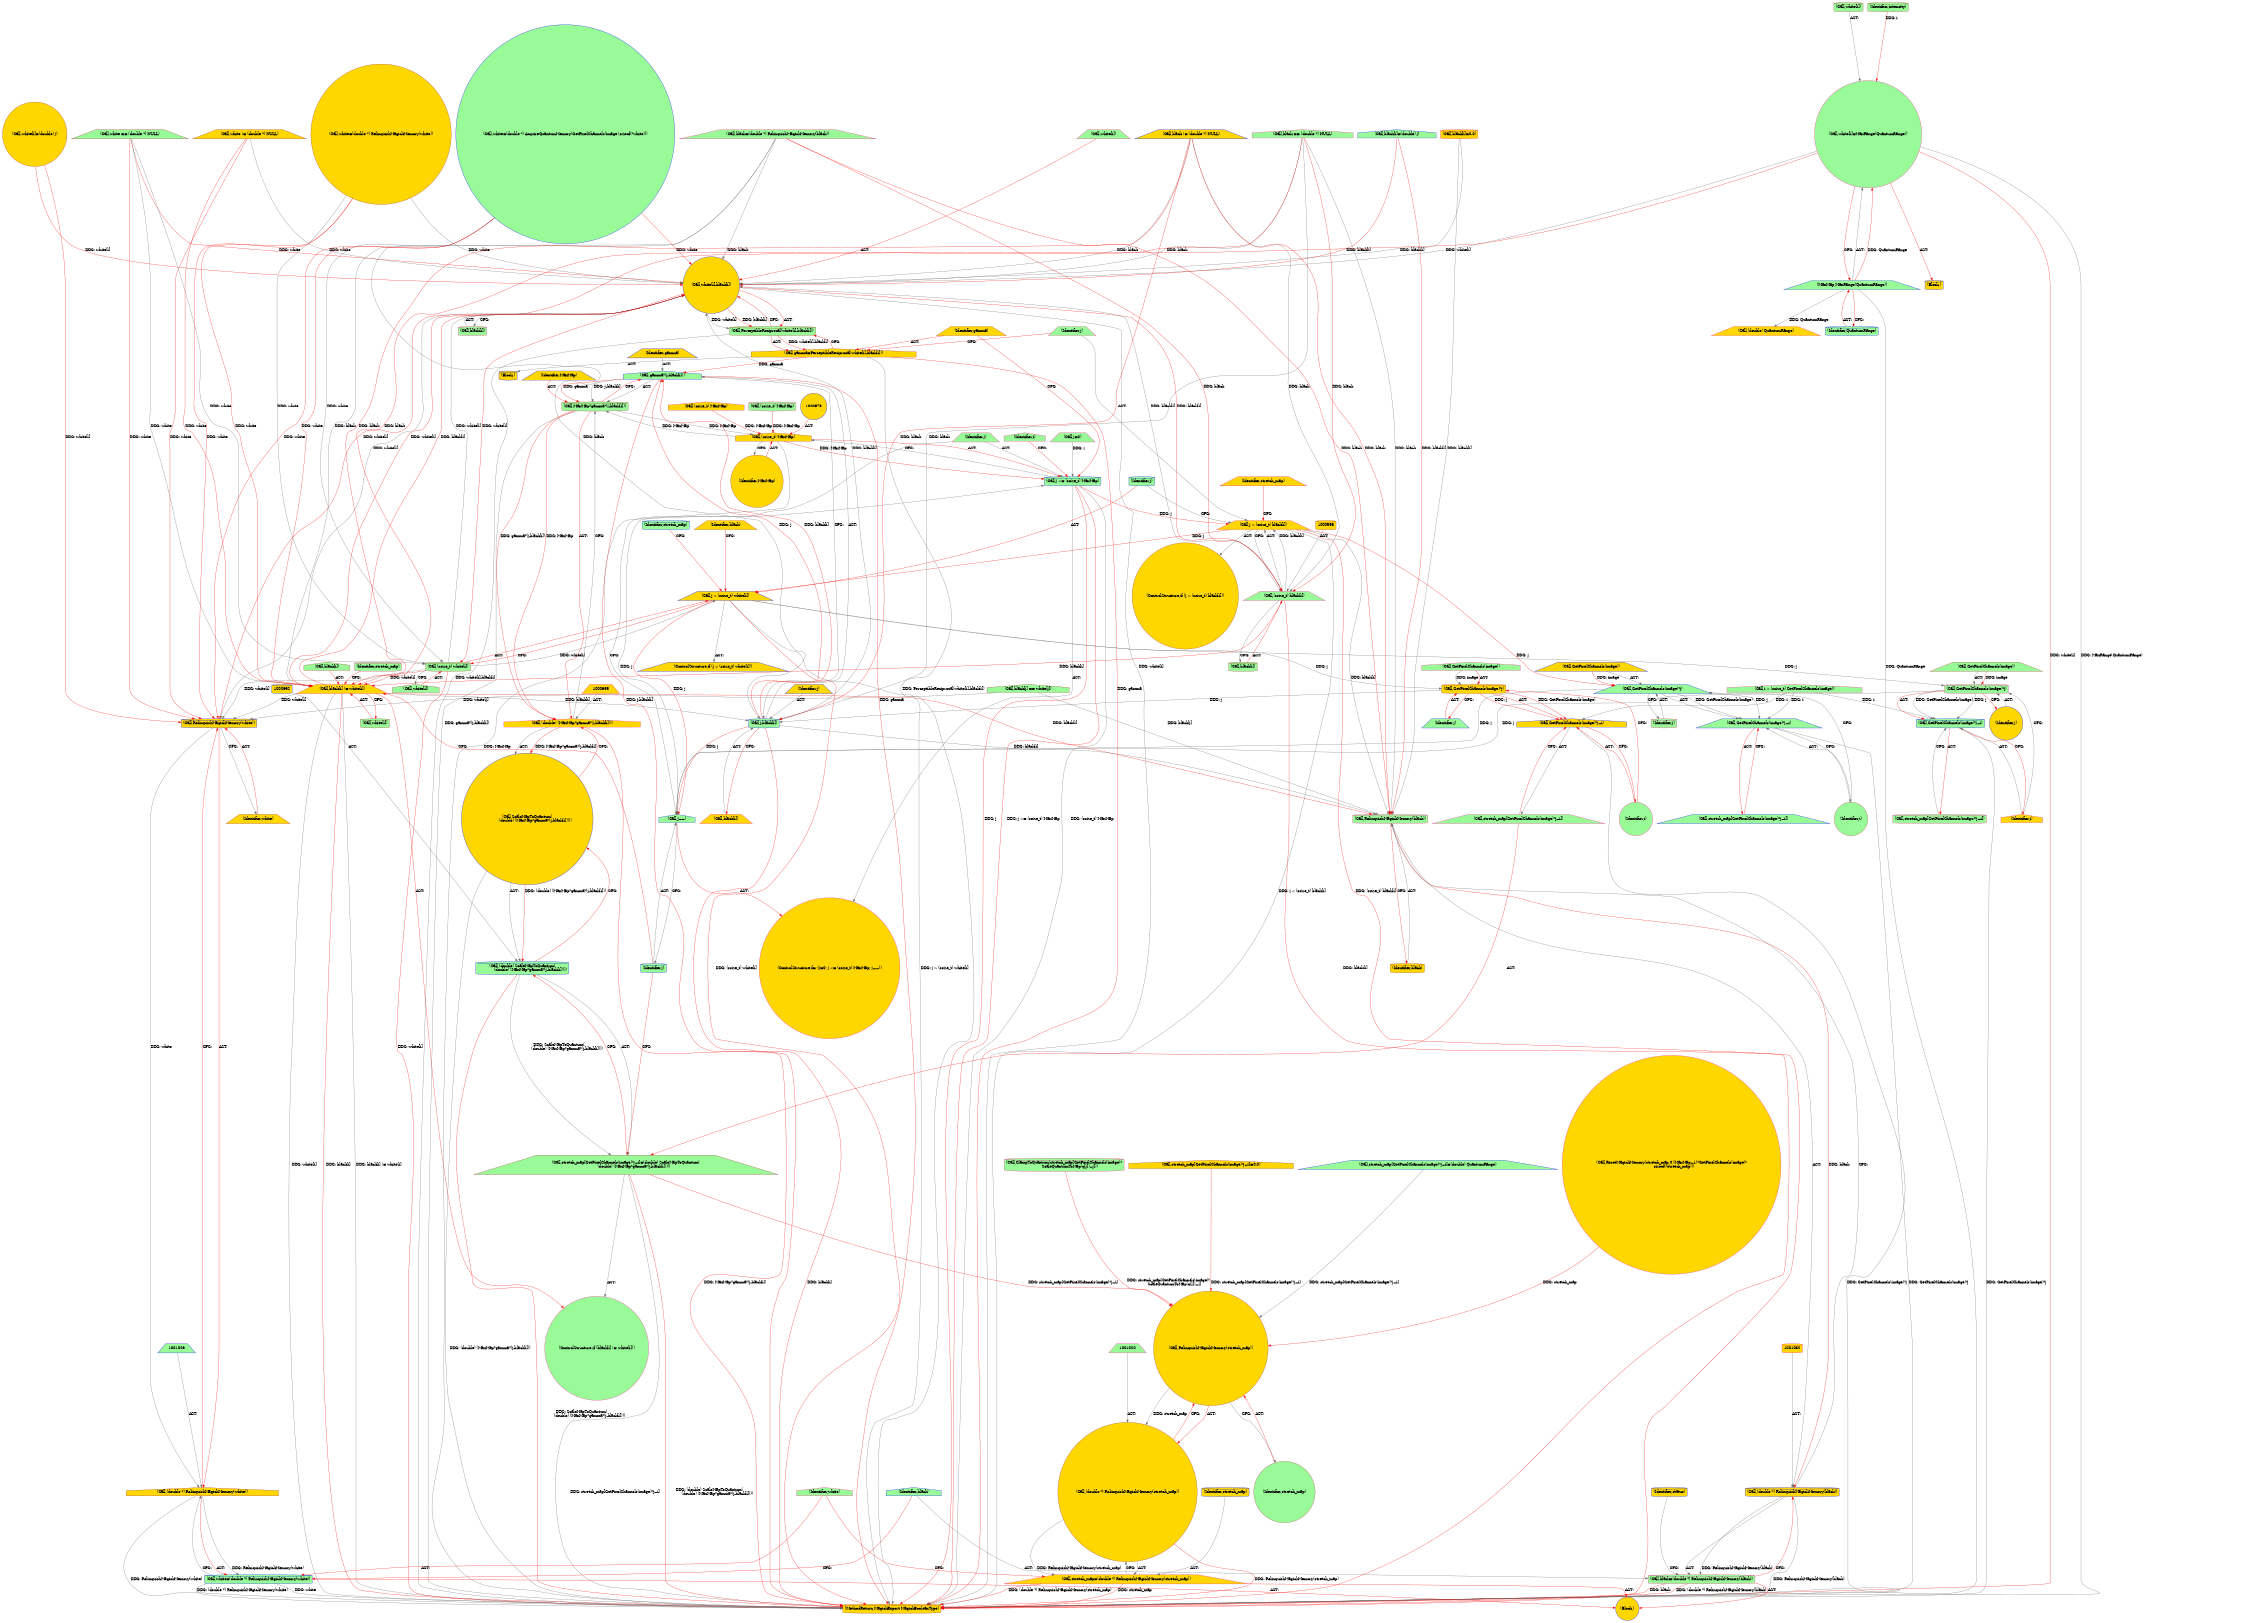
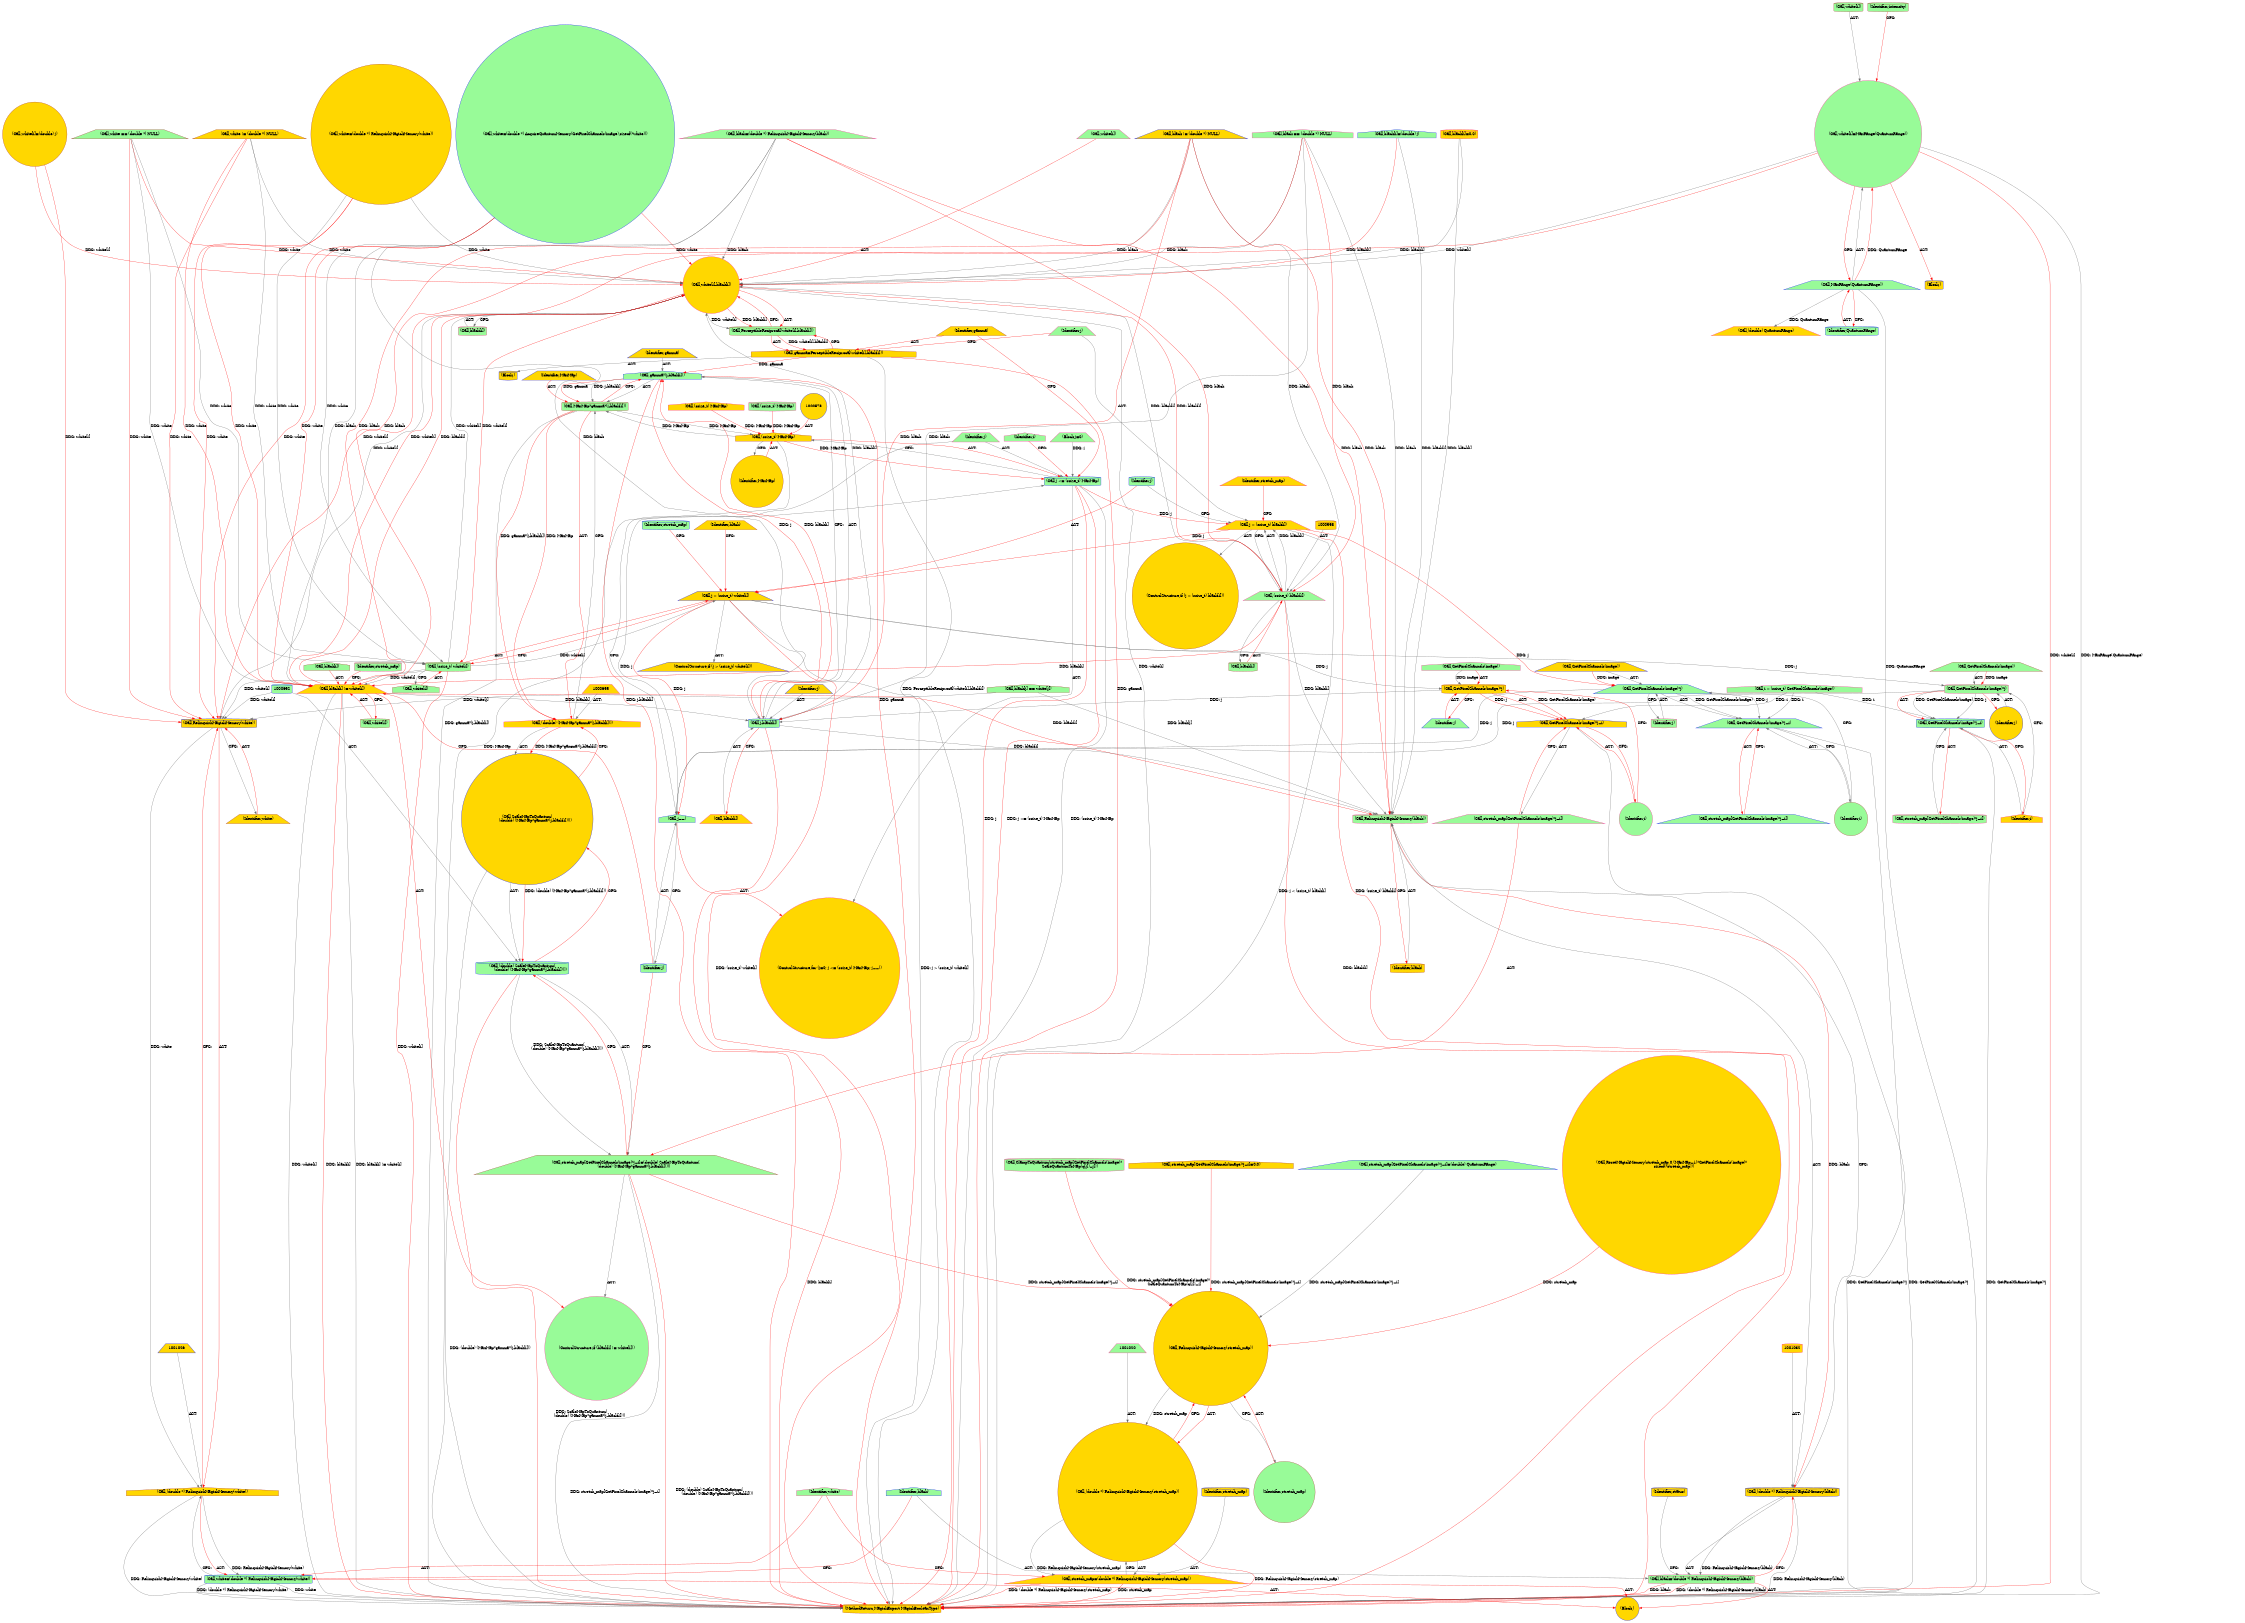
(1892, 18) -> (1892, 18)
(711, 285) -> (711, 285)
(1852, 285) -> (1852, 285)
(1073, 437) -> (1073, 437)
none -> (261, 444)
(1422, 475) -> (1422, 475)
(1351, 647) -> (1315, 715)
(387, 677) -> (387, 677)
(282, 689) -> (282, 689)
(267, 706) -> (247, 701)
(700, 751) -> none
(424, 1056) -> none
(786, 1168) -> none
(177, 1348) -> (177, 1348)
